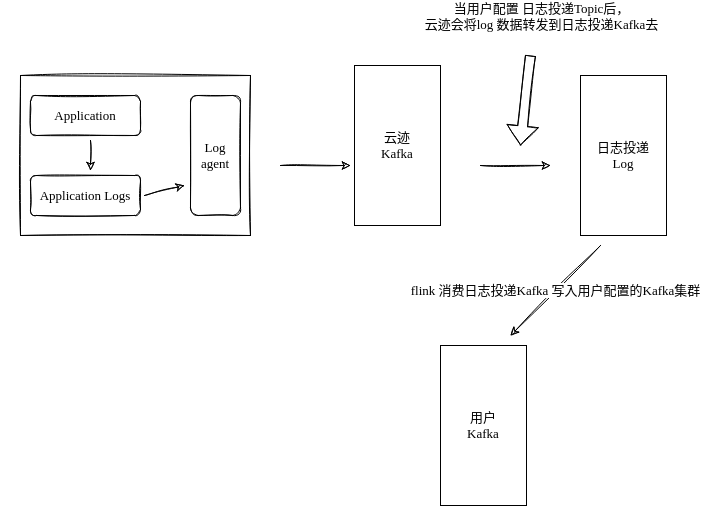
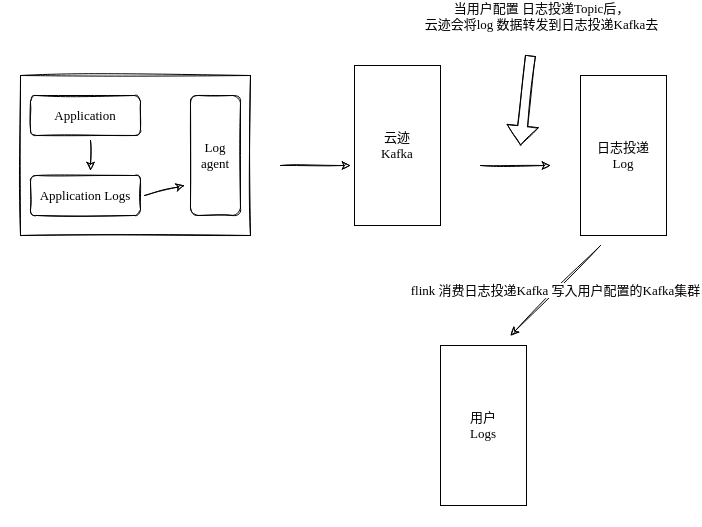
(484, 426) -> (484, 426)
